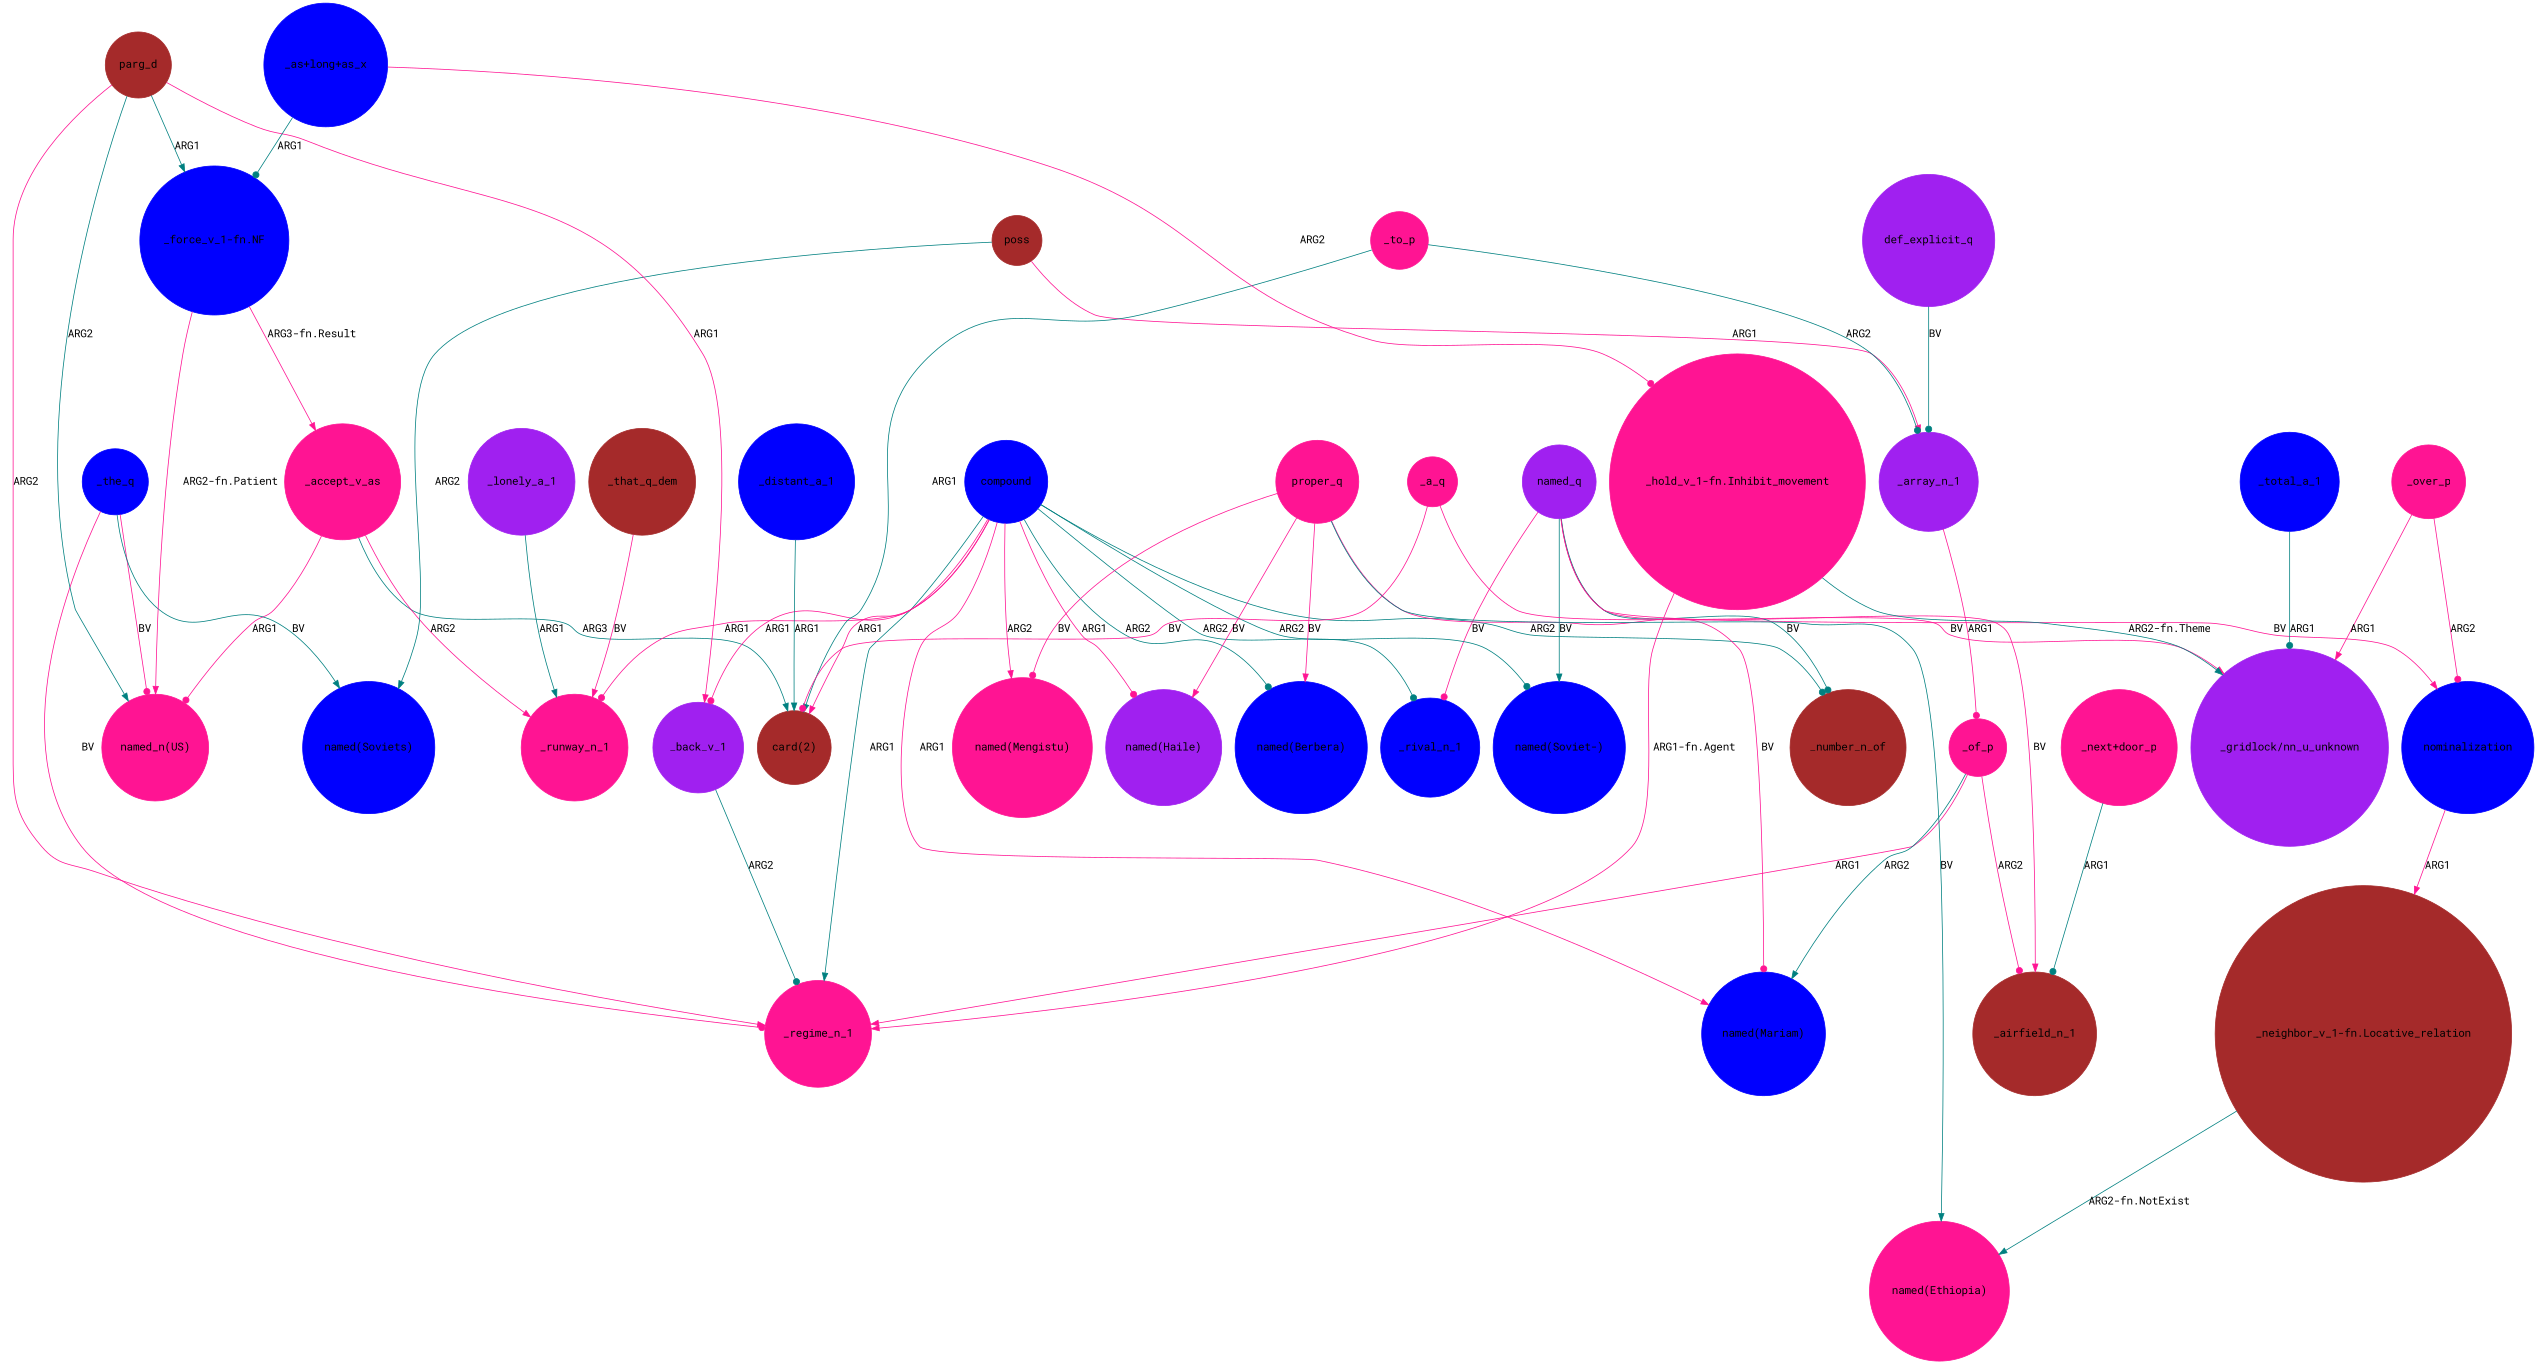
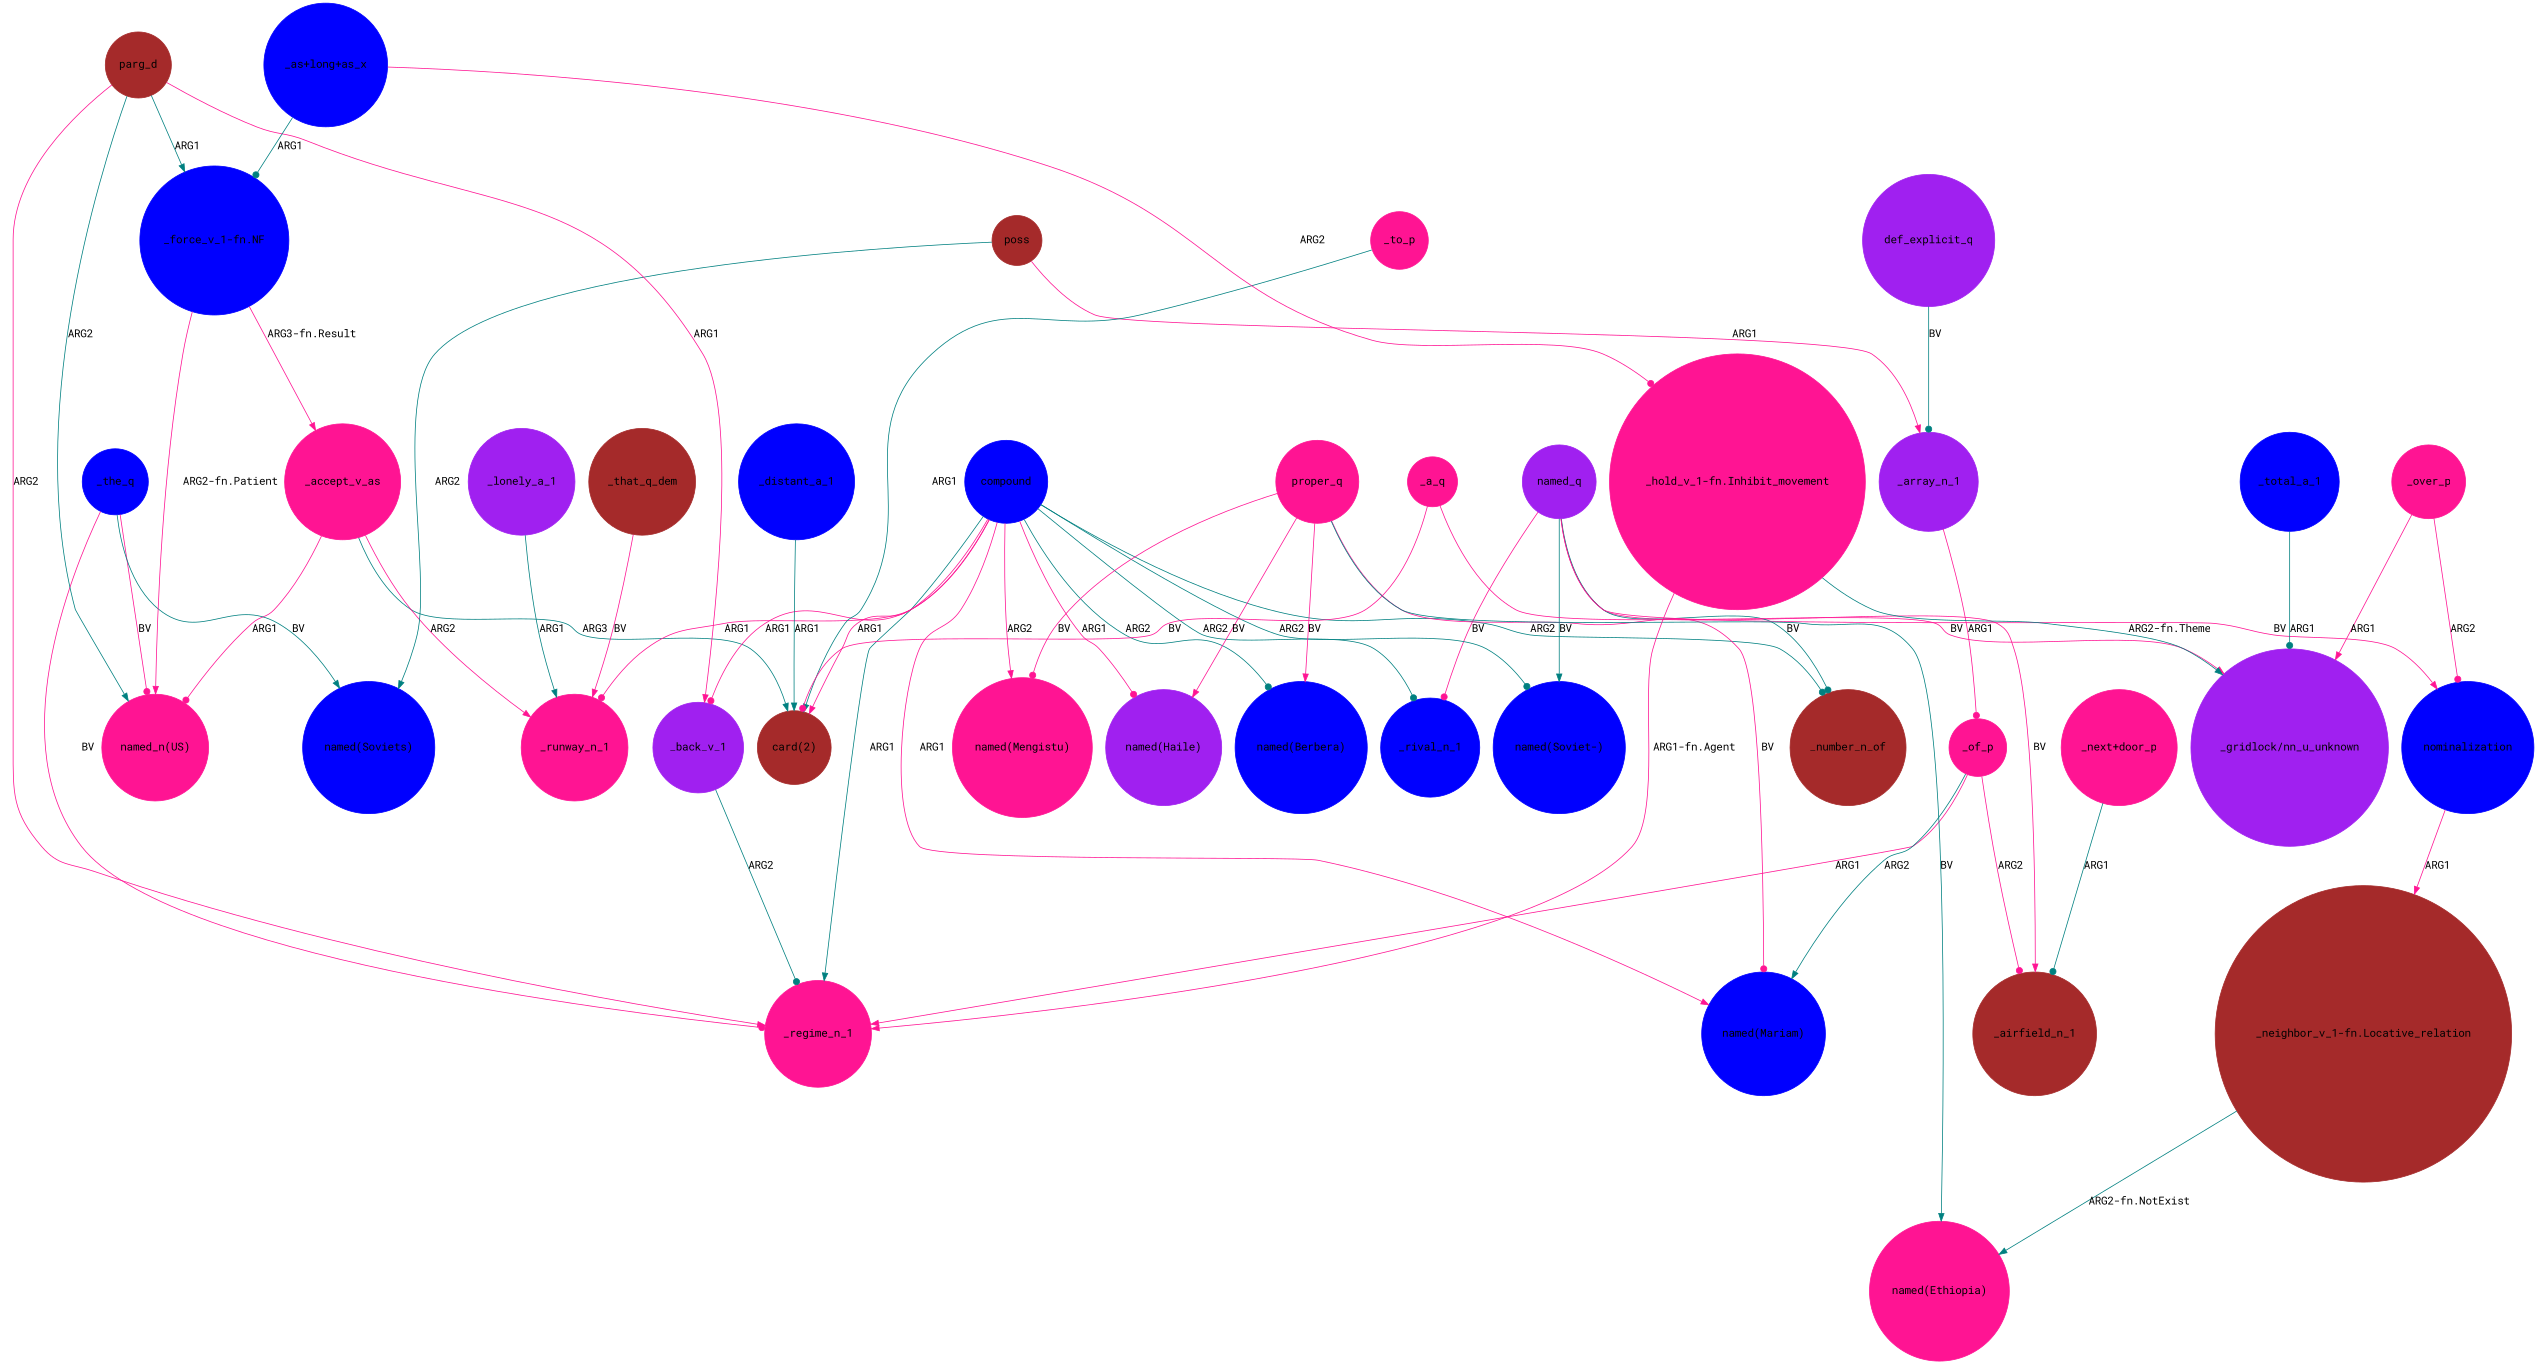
(1697, 291) -> none
